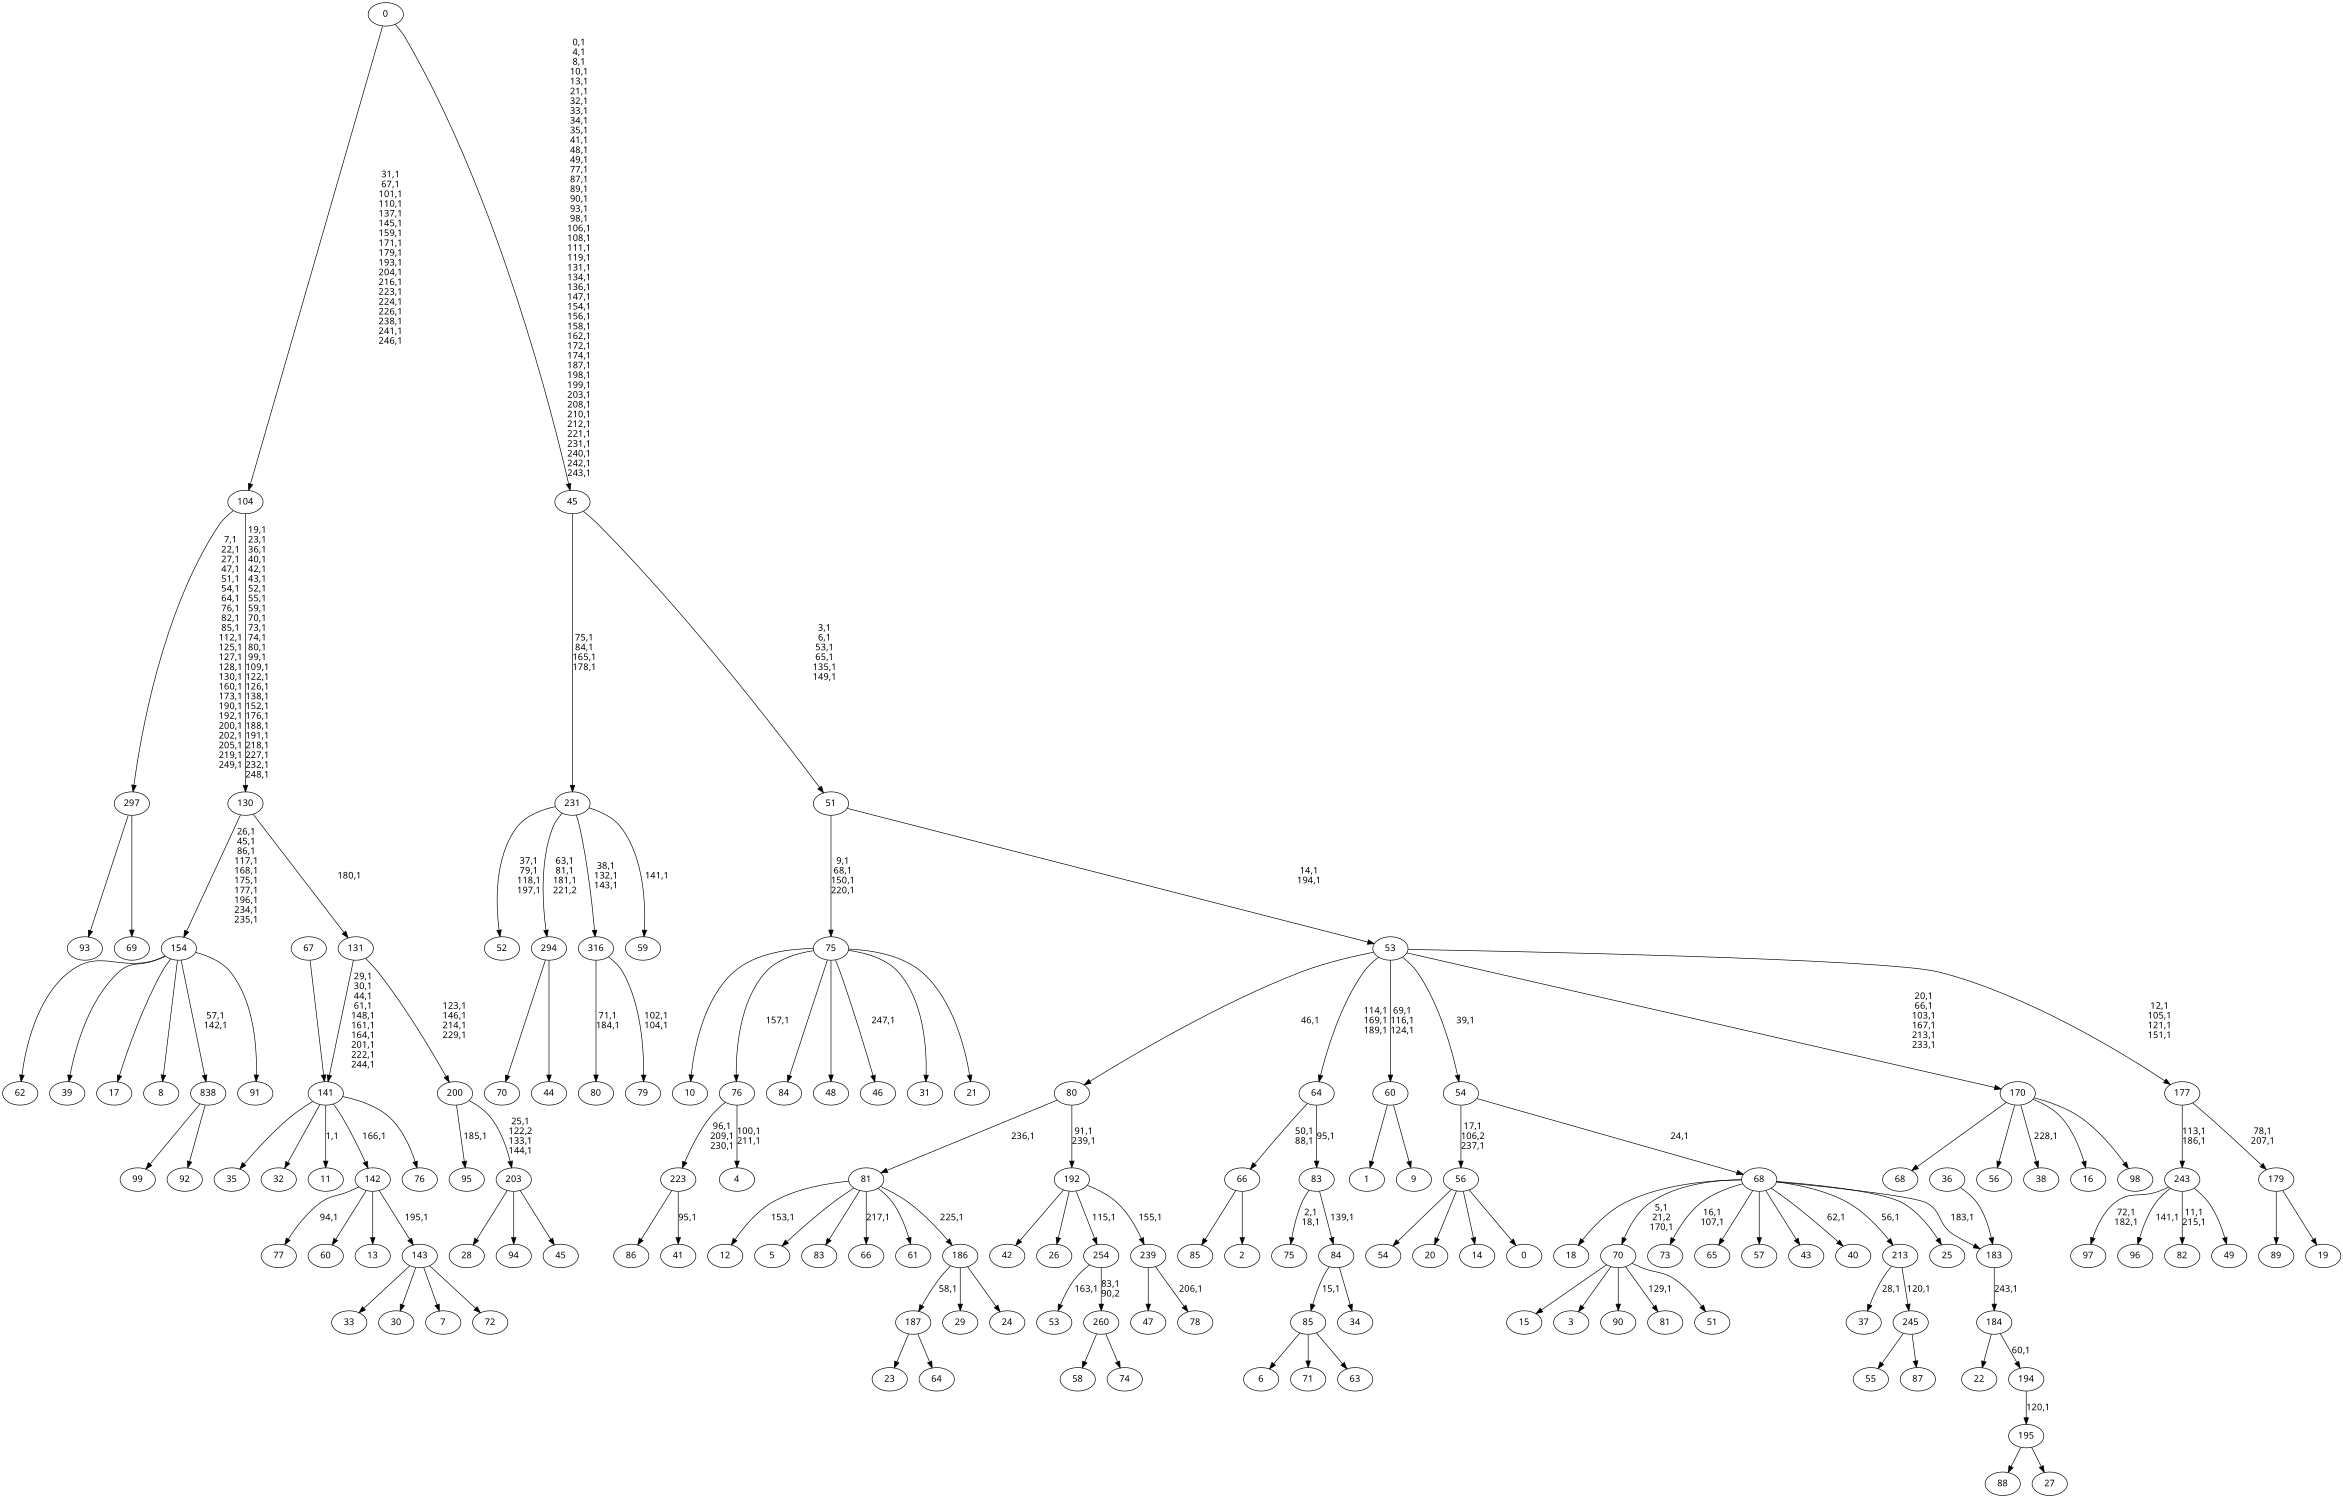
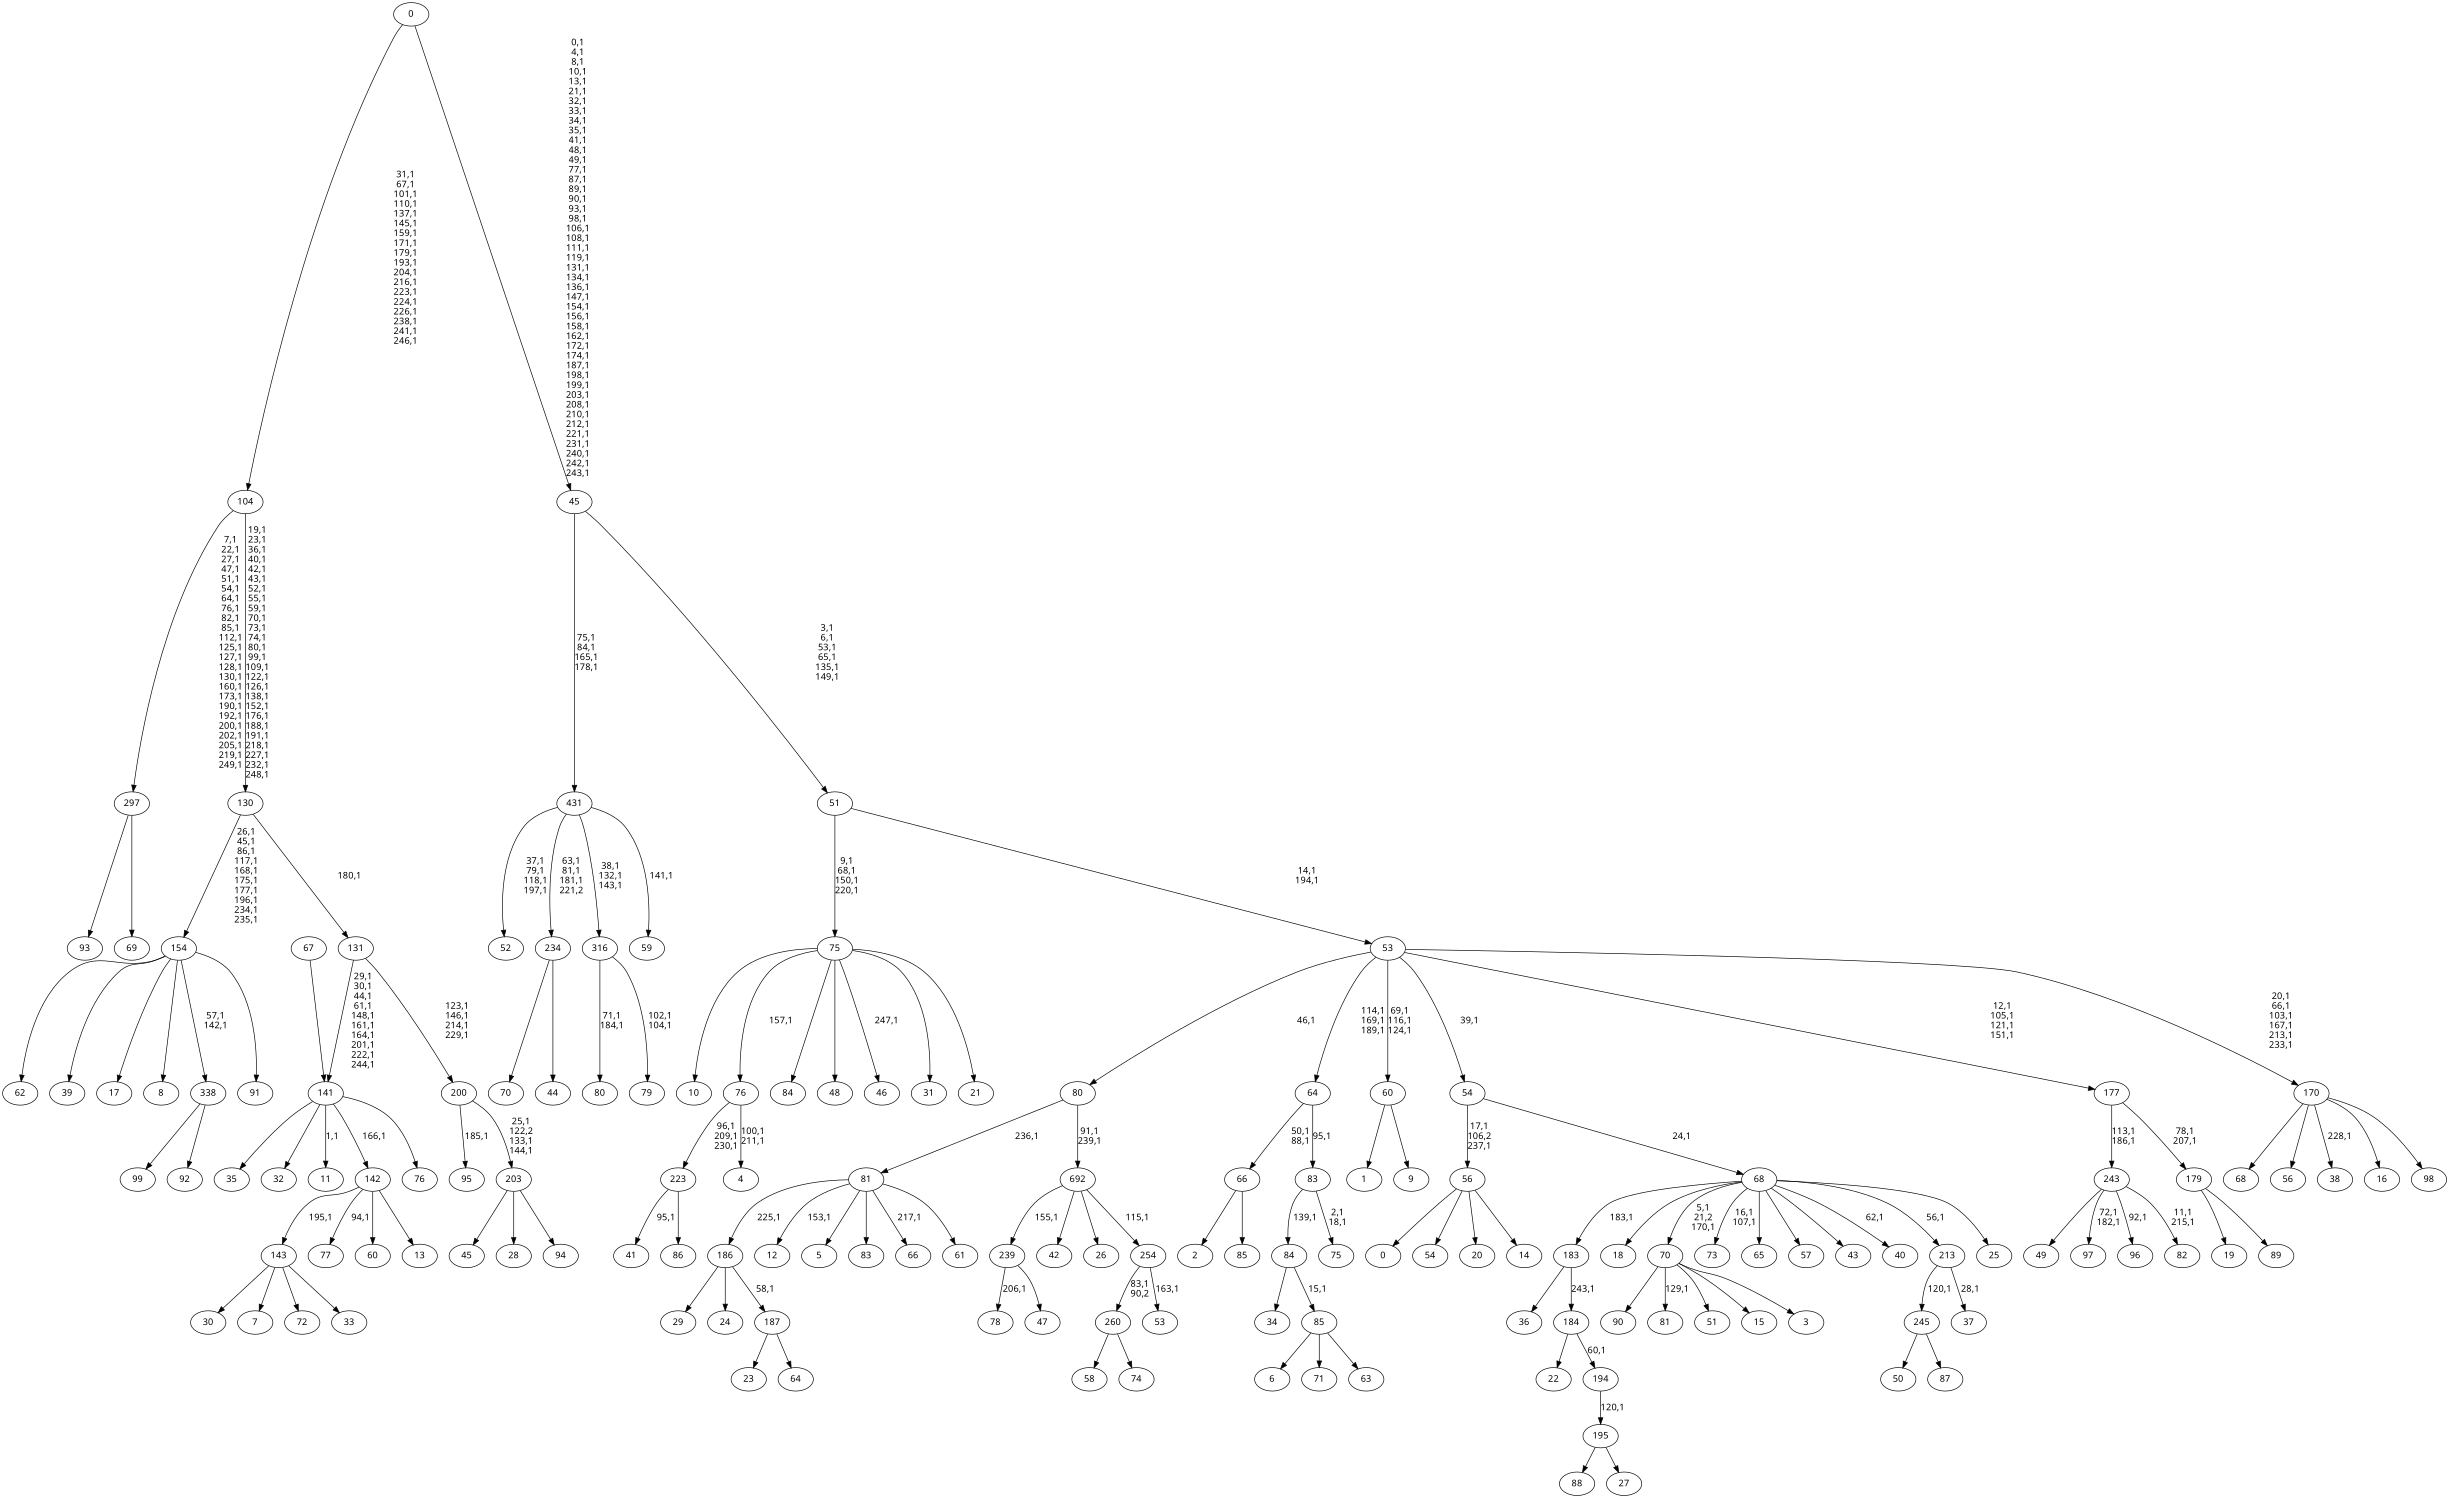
(572, 804) -> (574, 804)
(549, 948) -> (553, 948)
(208, 1093) -> (208, 1093)
(1072, 1180) -> (1078, 1180)
(1981, 1209) -> (1550, 1287)
(2168, 1218) -> (2138, 1218)
(1871, 1379) -> (1898, 1379)
